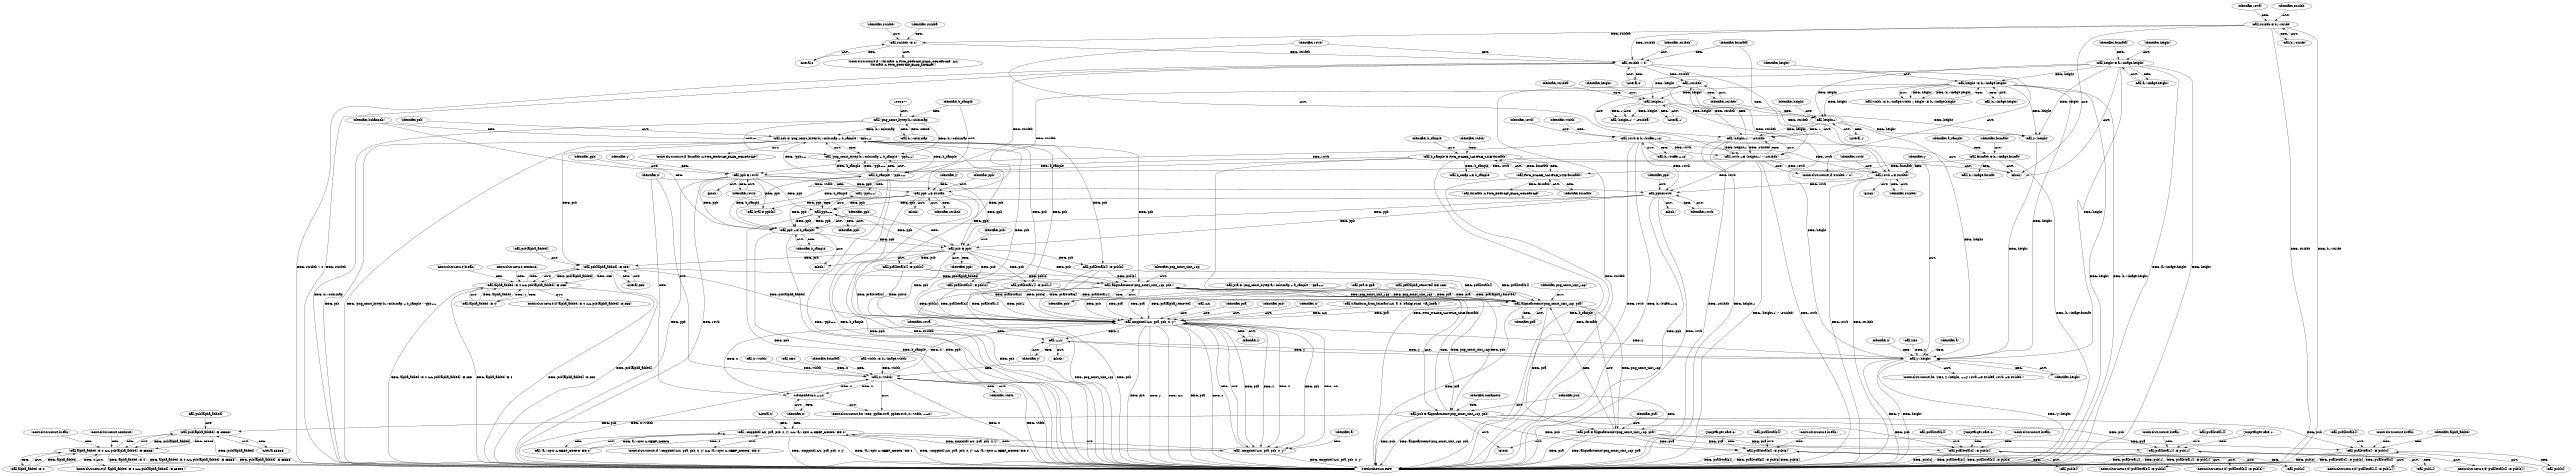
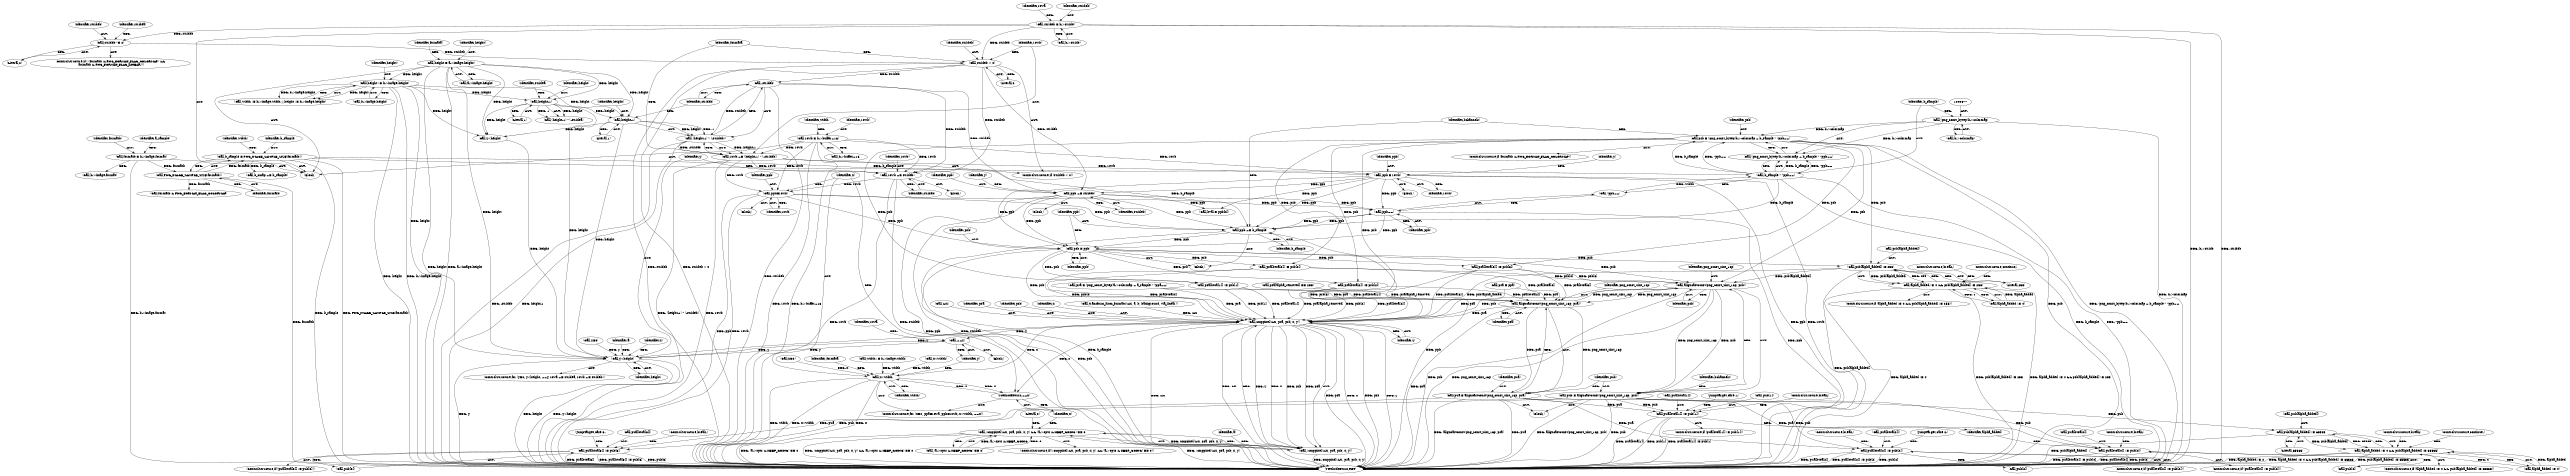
(920, 129) -> (1967, 129)
(2313, 455) -> (1877, 426)
